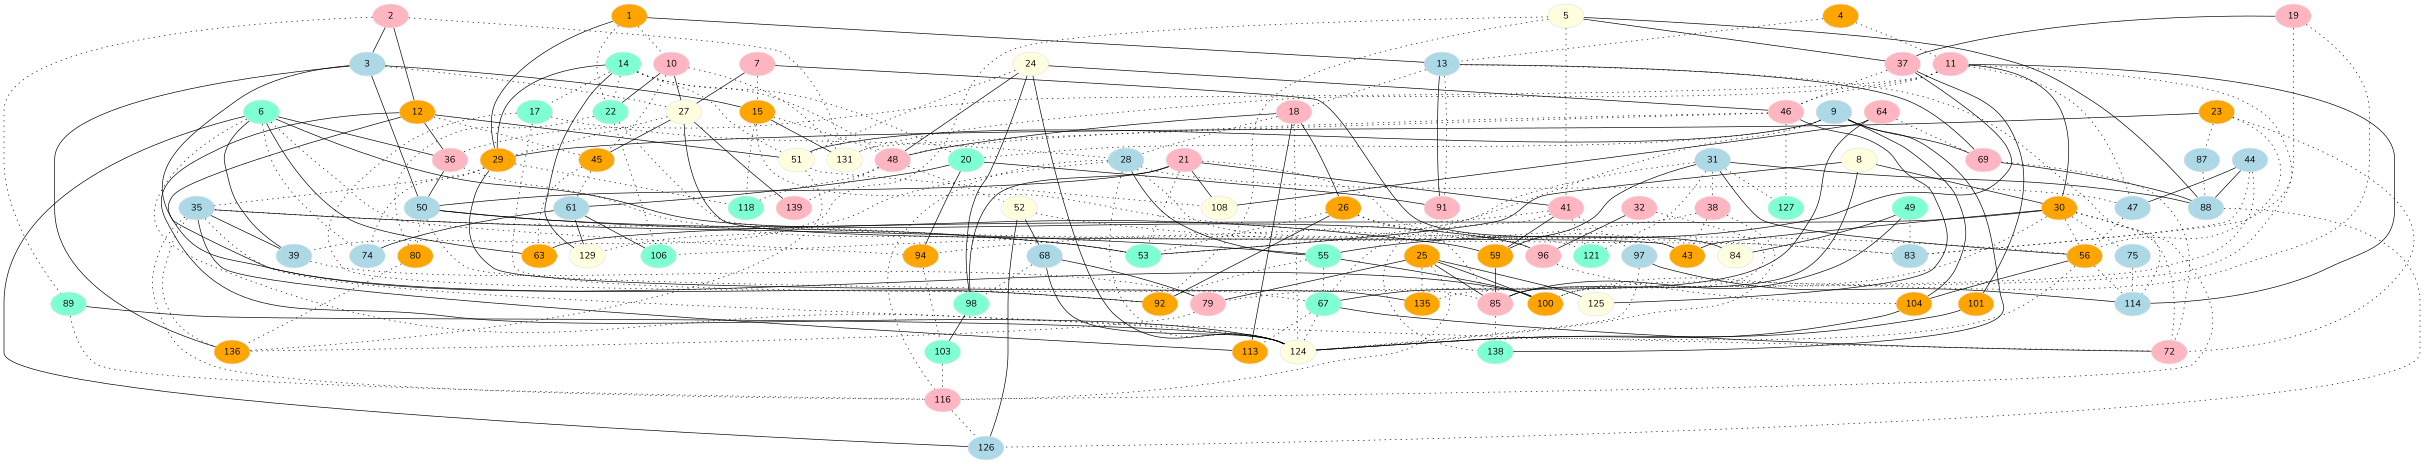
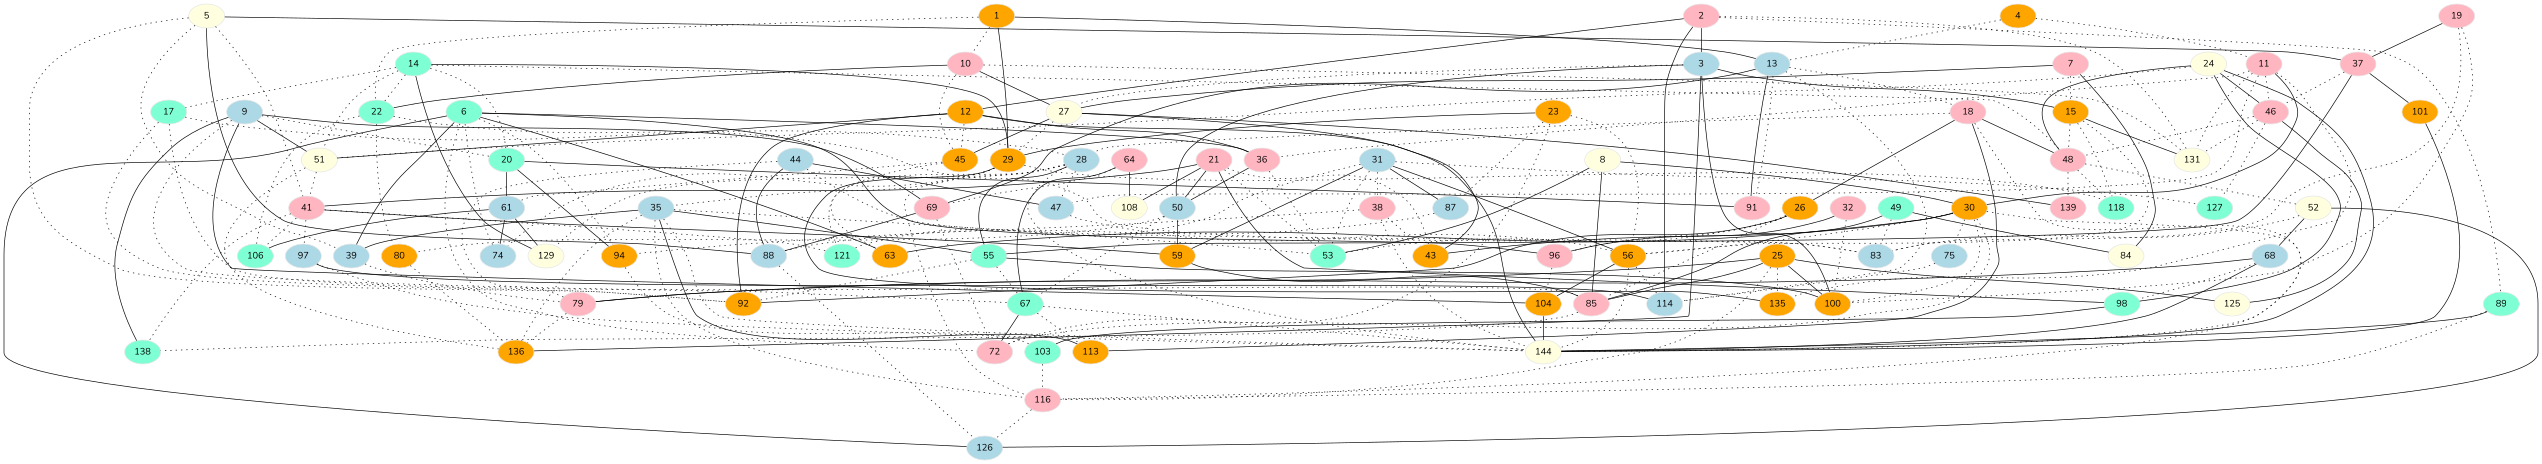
(2354, 115) -> (1665, 156)
(1972, 180) -> (1414, 184)
(1025, 190) -> (313, 184)
(783, 229) -> none
(1298, 352) -> (1543, 352)
